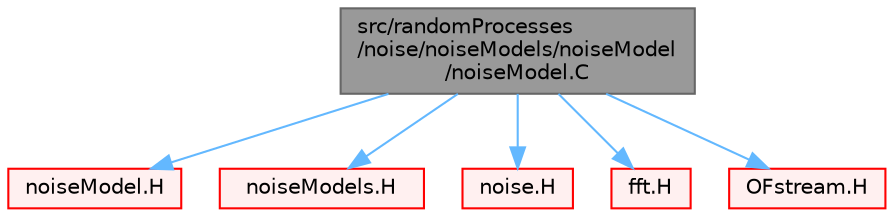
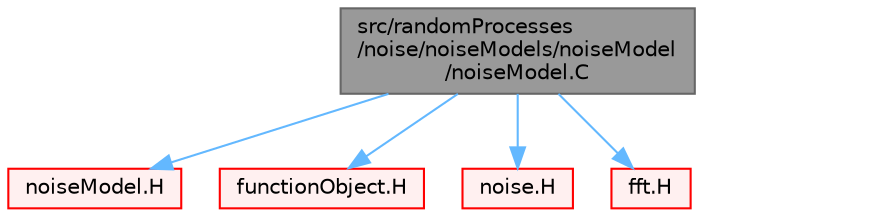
(322, 189) -> (322, 189)
(807, 189) -> none
